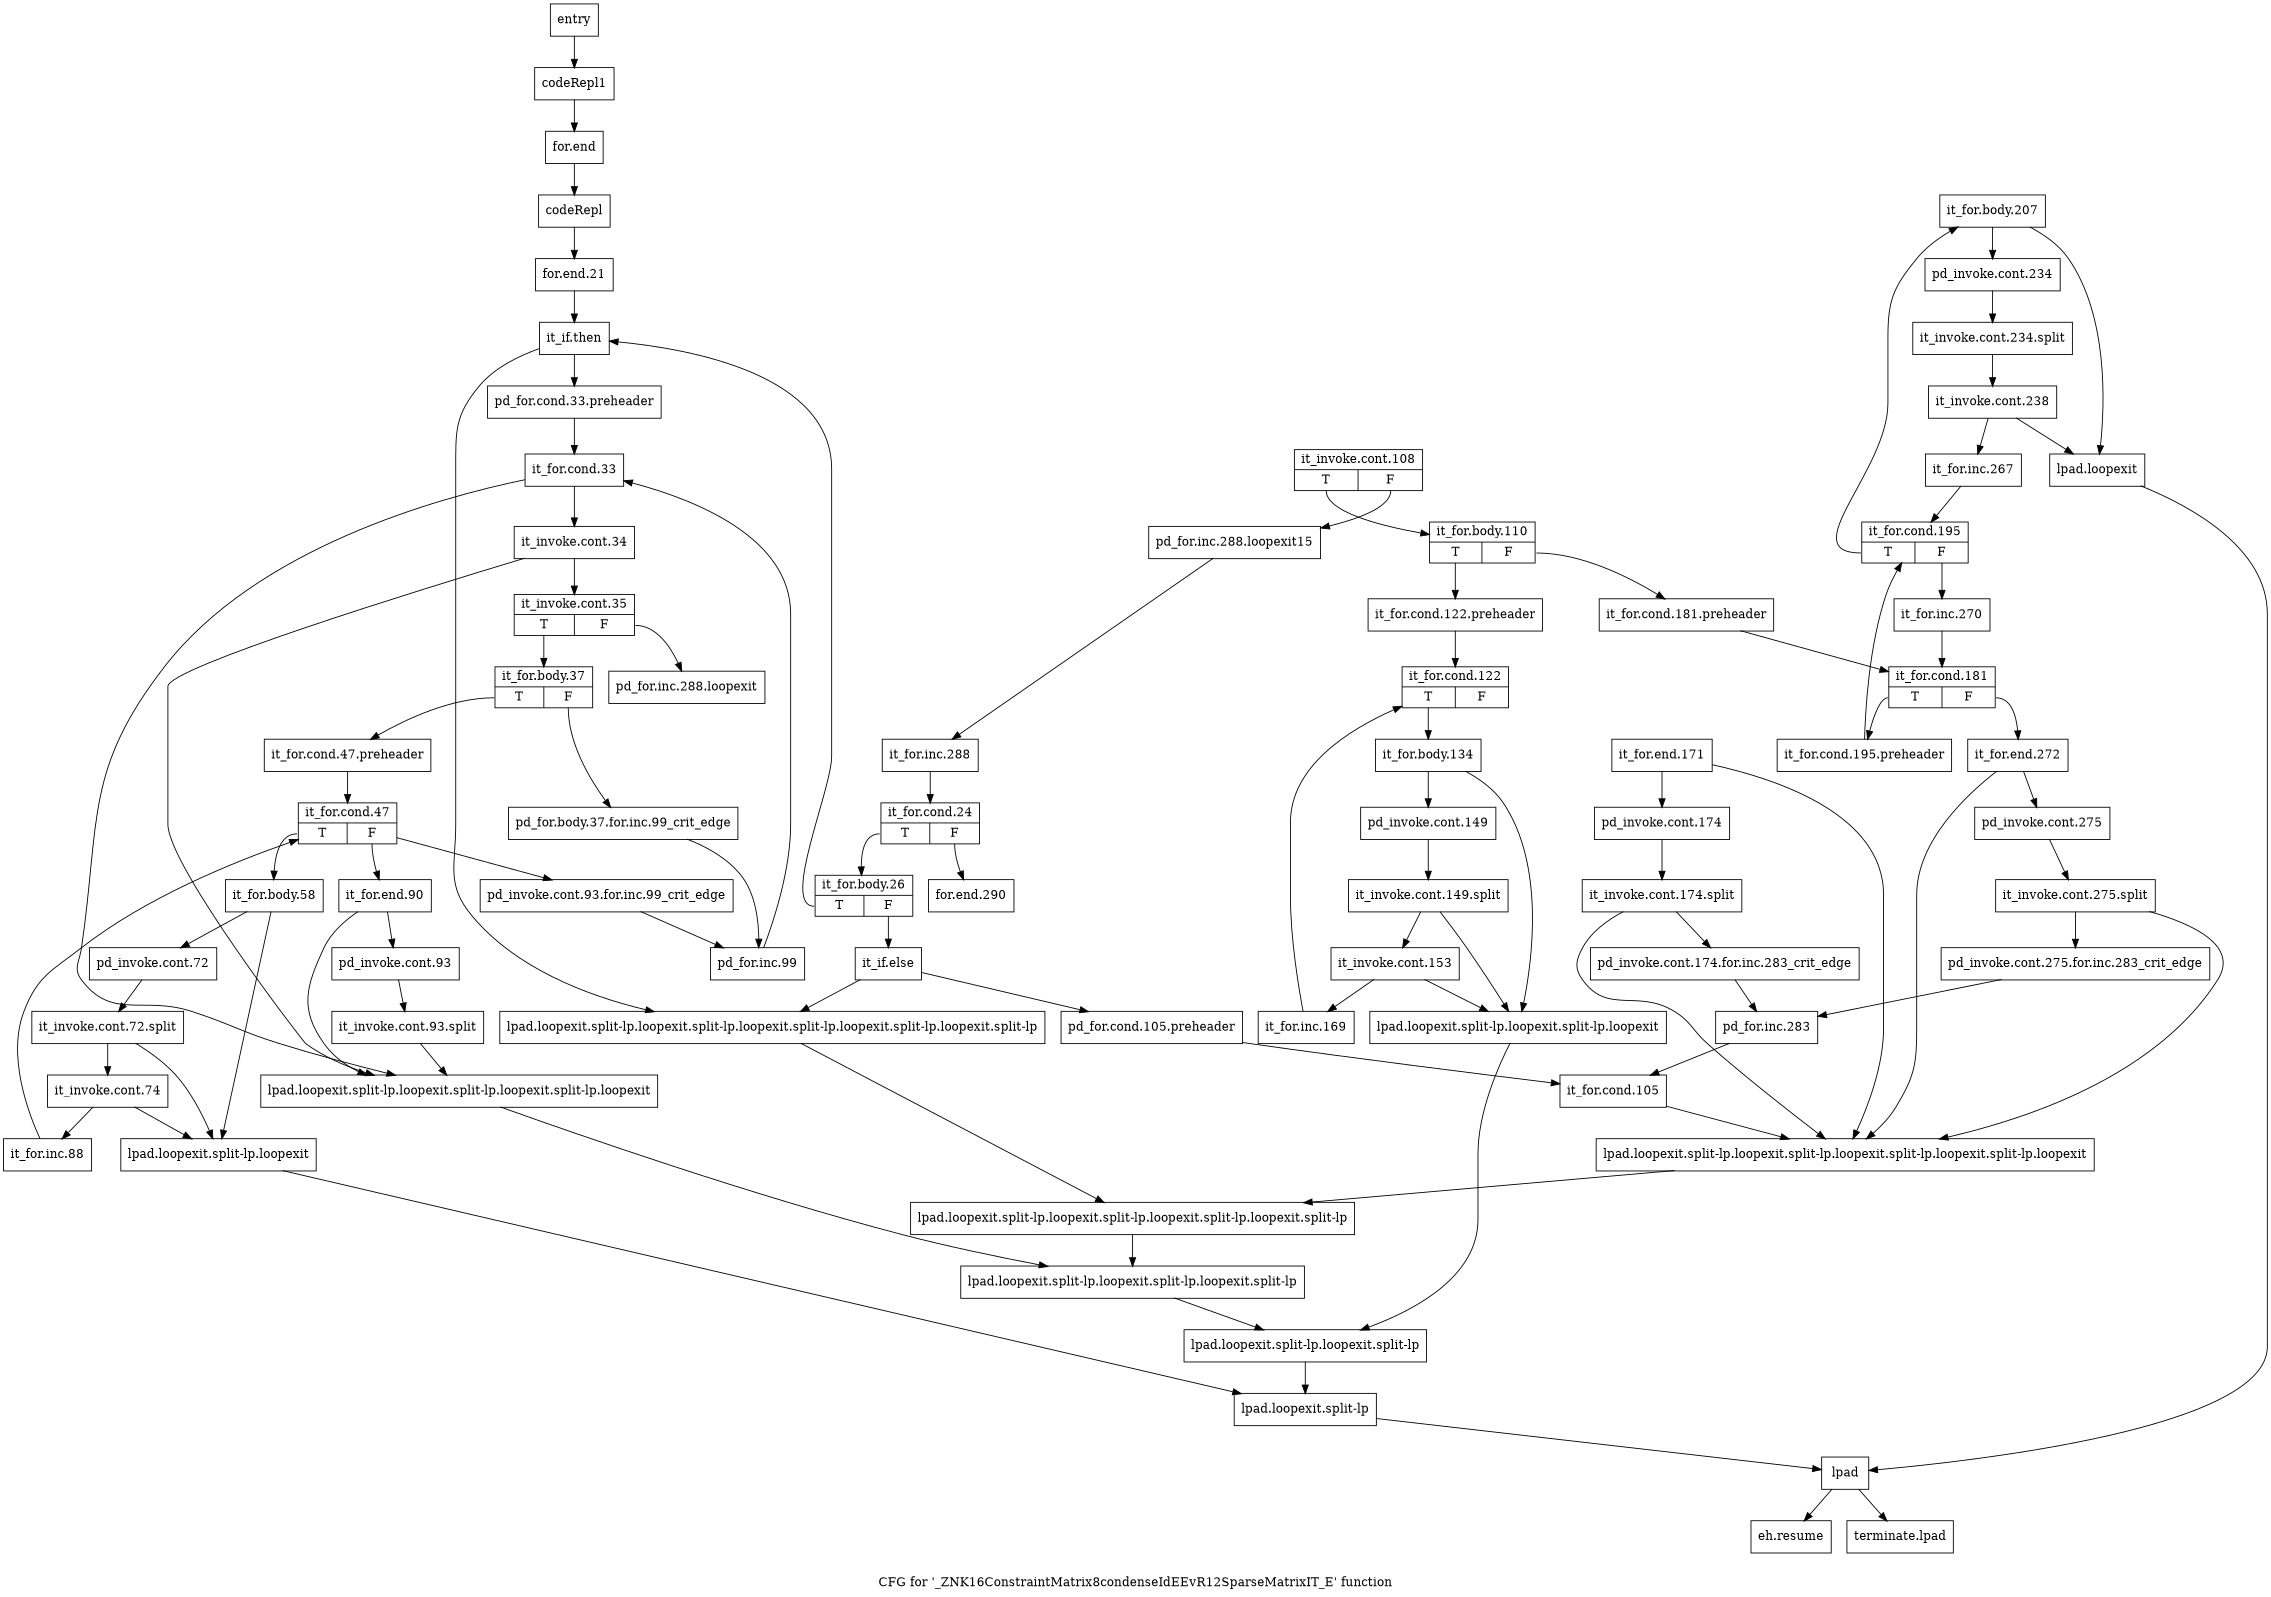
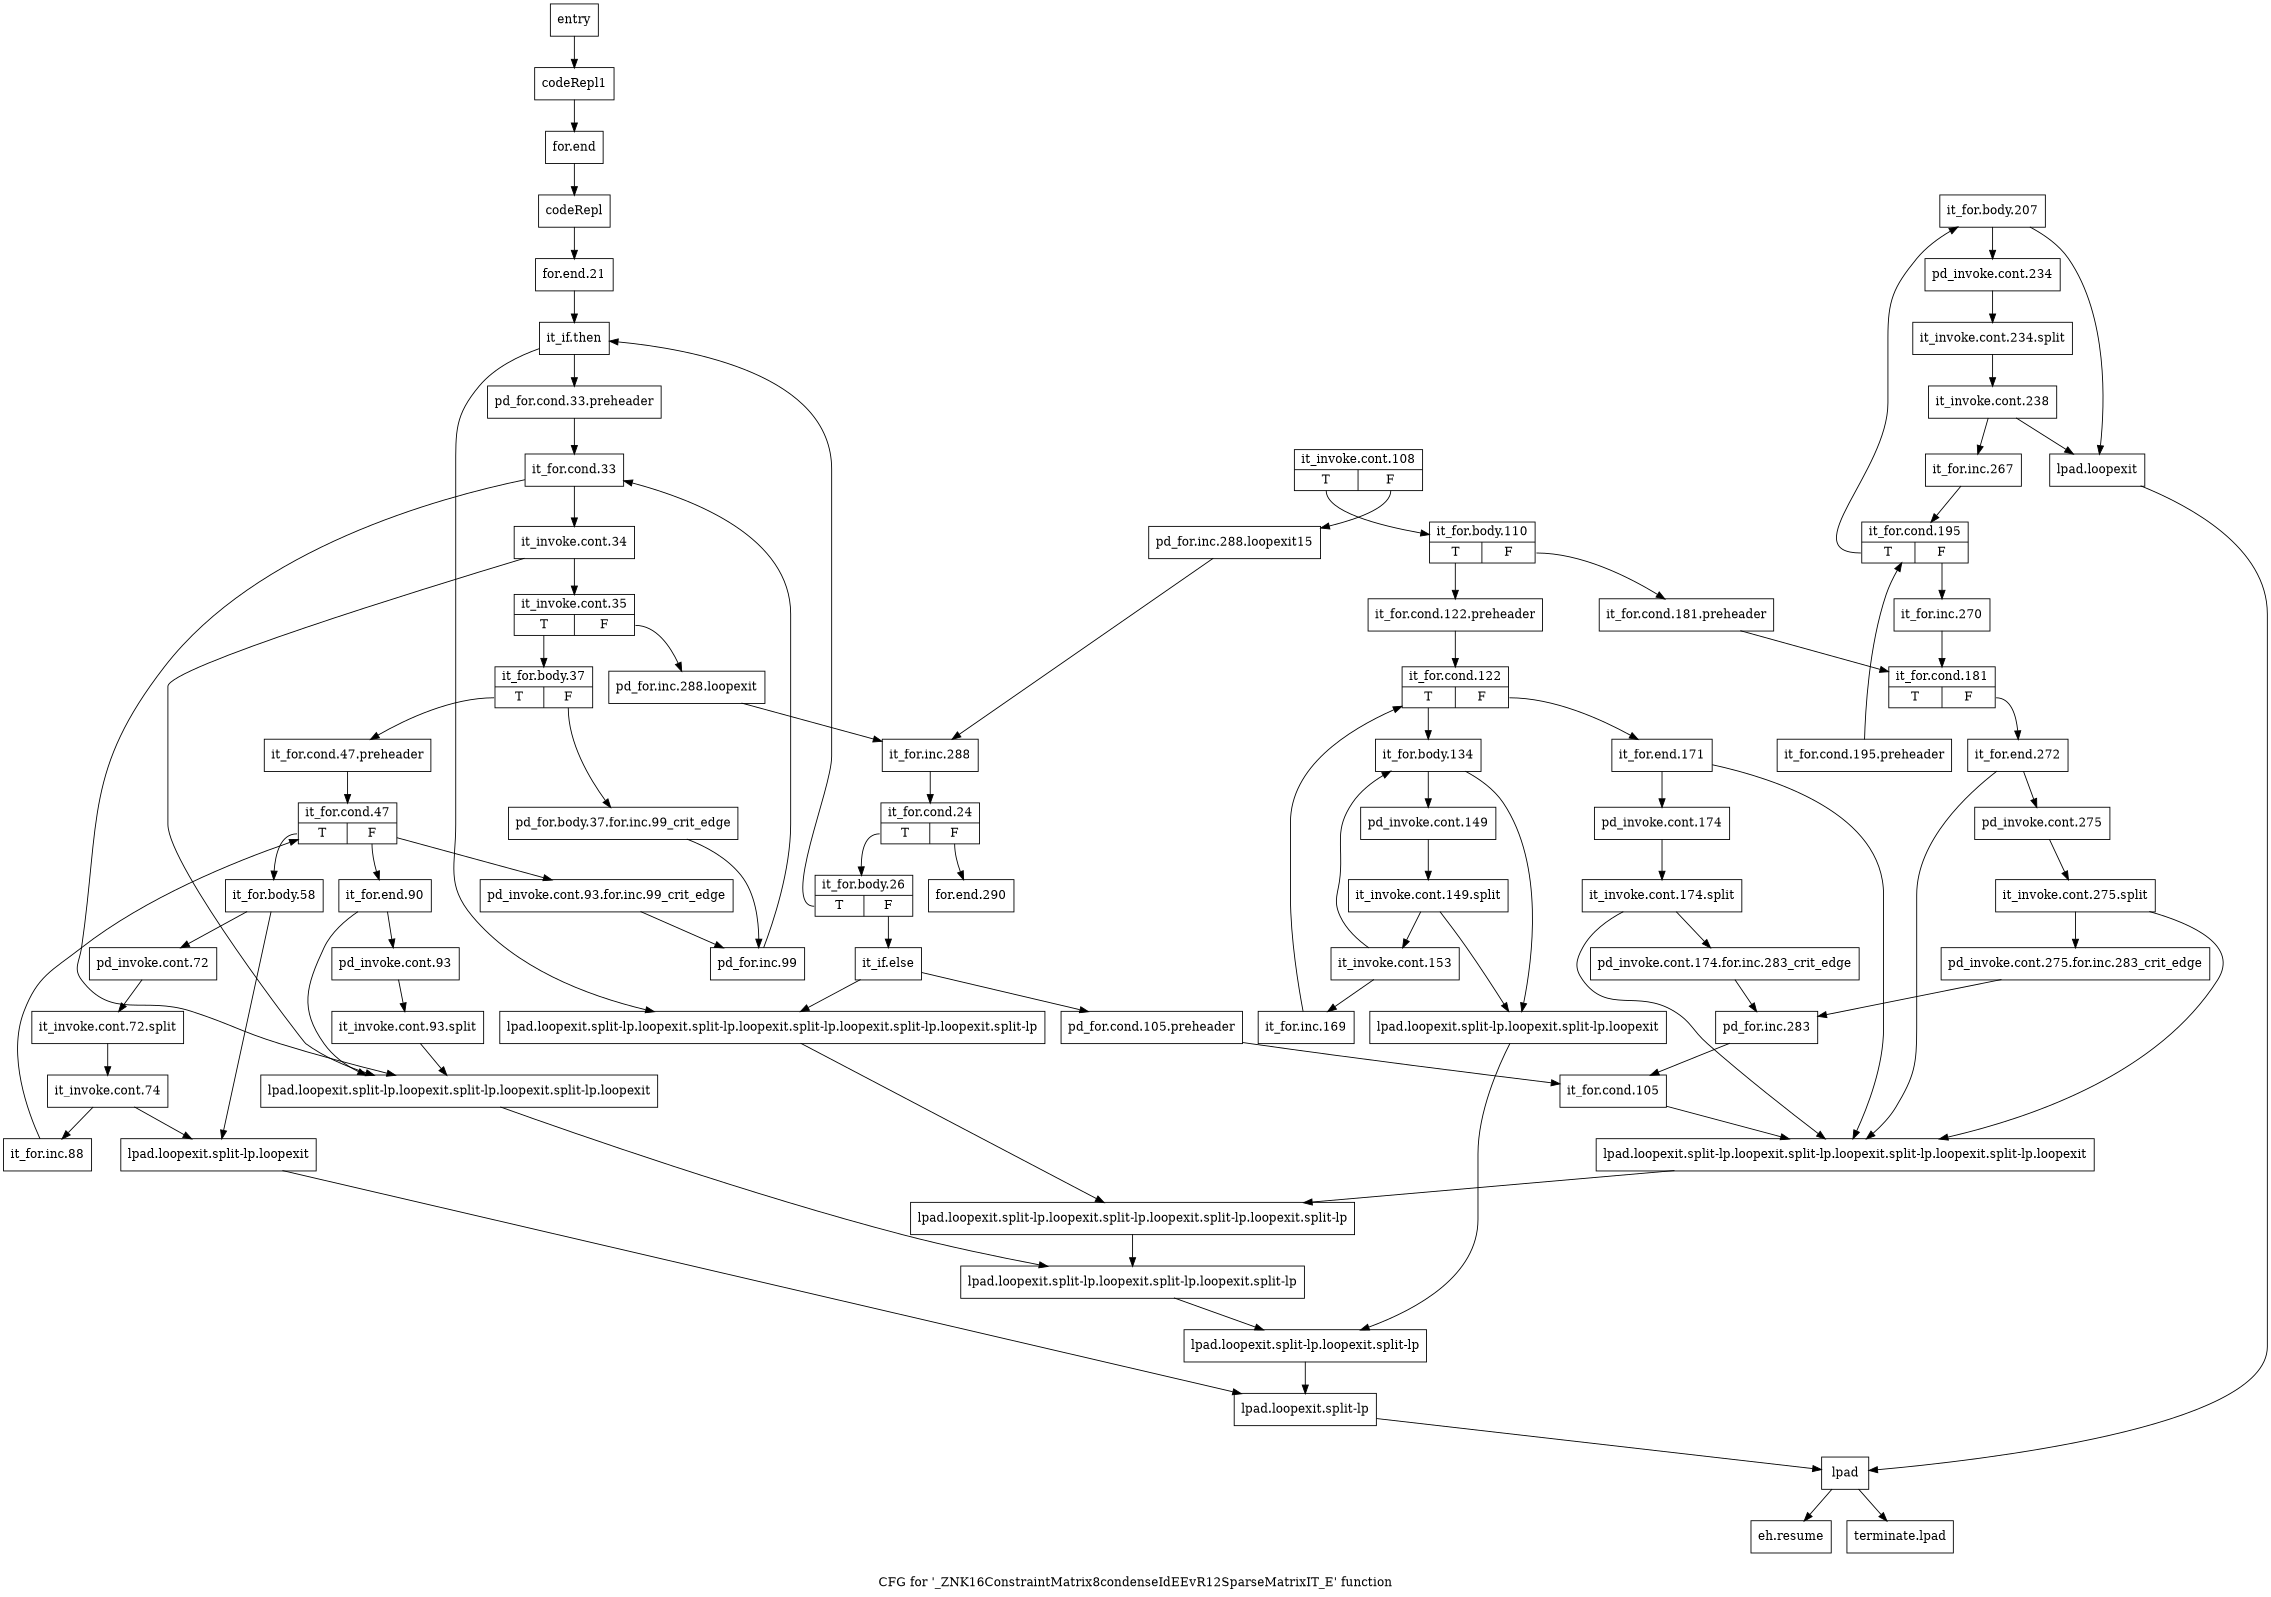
none -> (1572, 709)
(1876, 712) -> none
none -> (807, 721)
(1453, 994) -> (1341, 860)
(180, 1080) -> none
